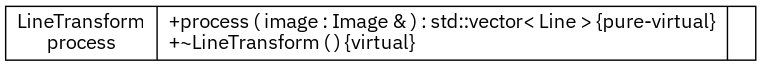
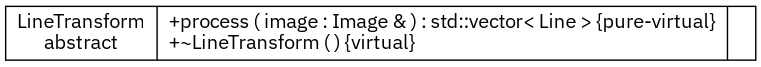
(81, 43) -> (81, 43)
